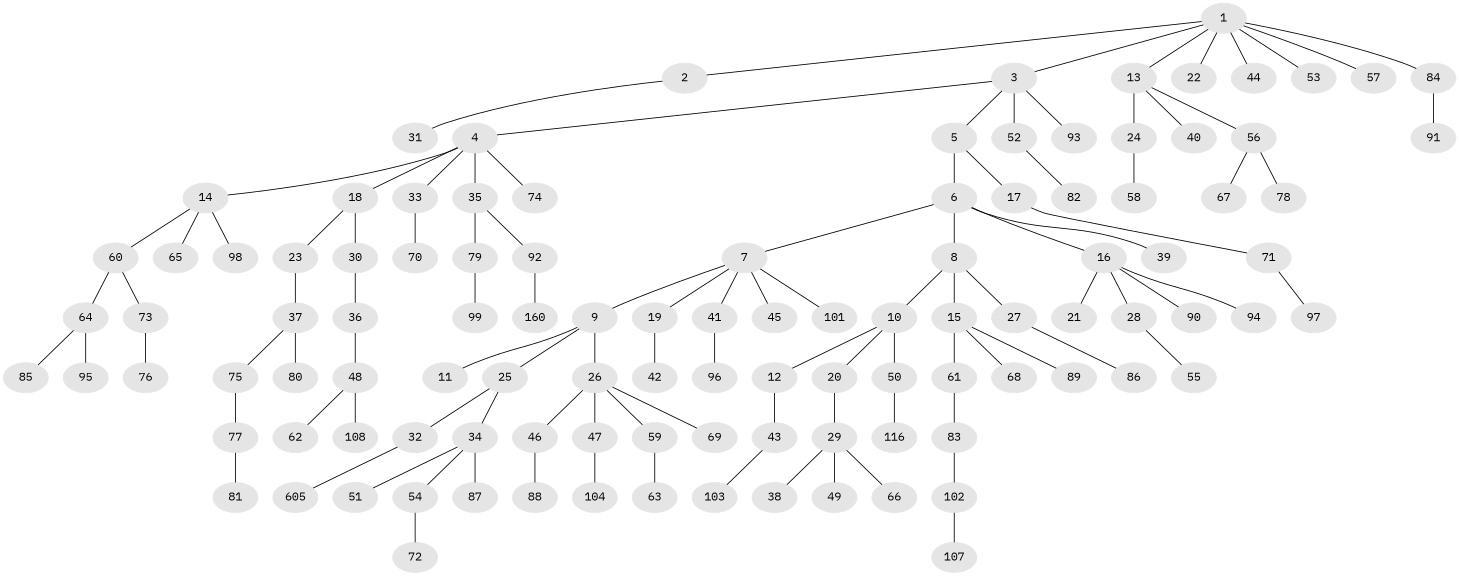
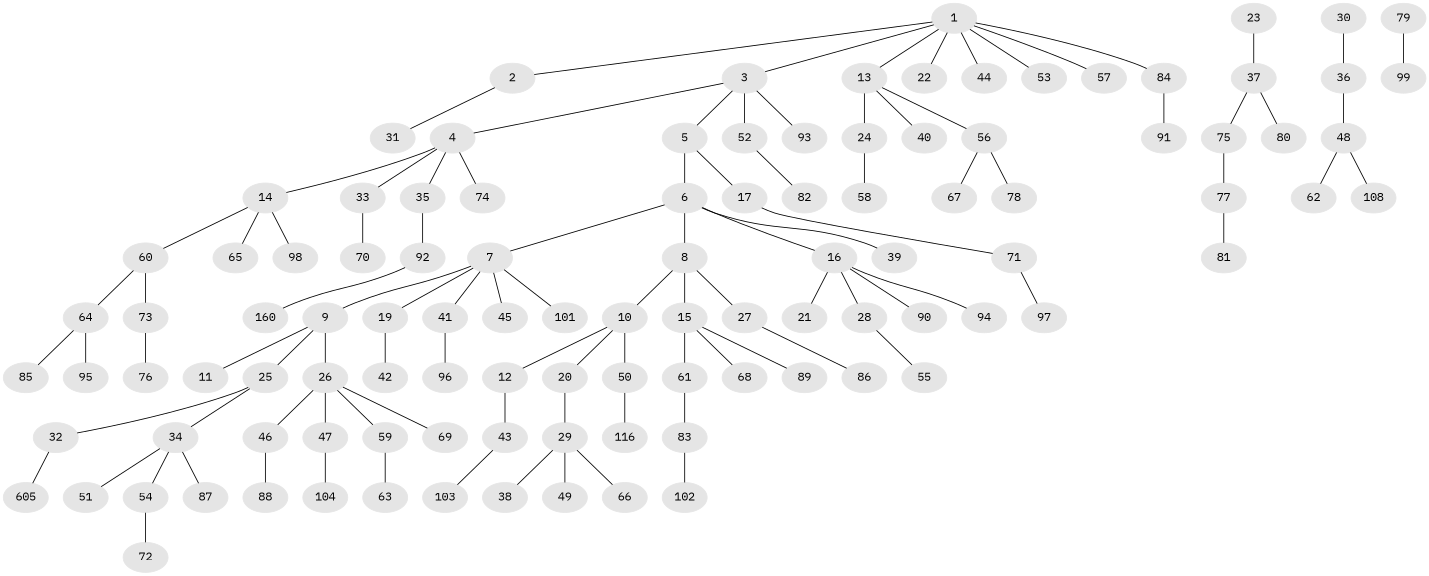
(355, 198) -> none
(475, 228) -> none
(954, 557) -> none
